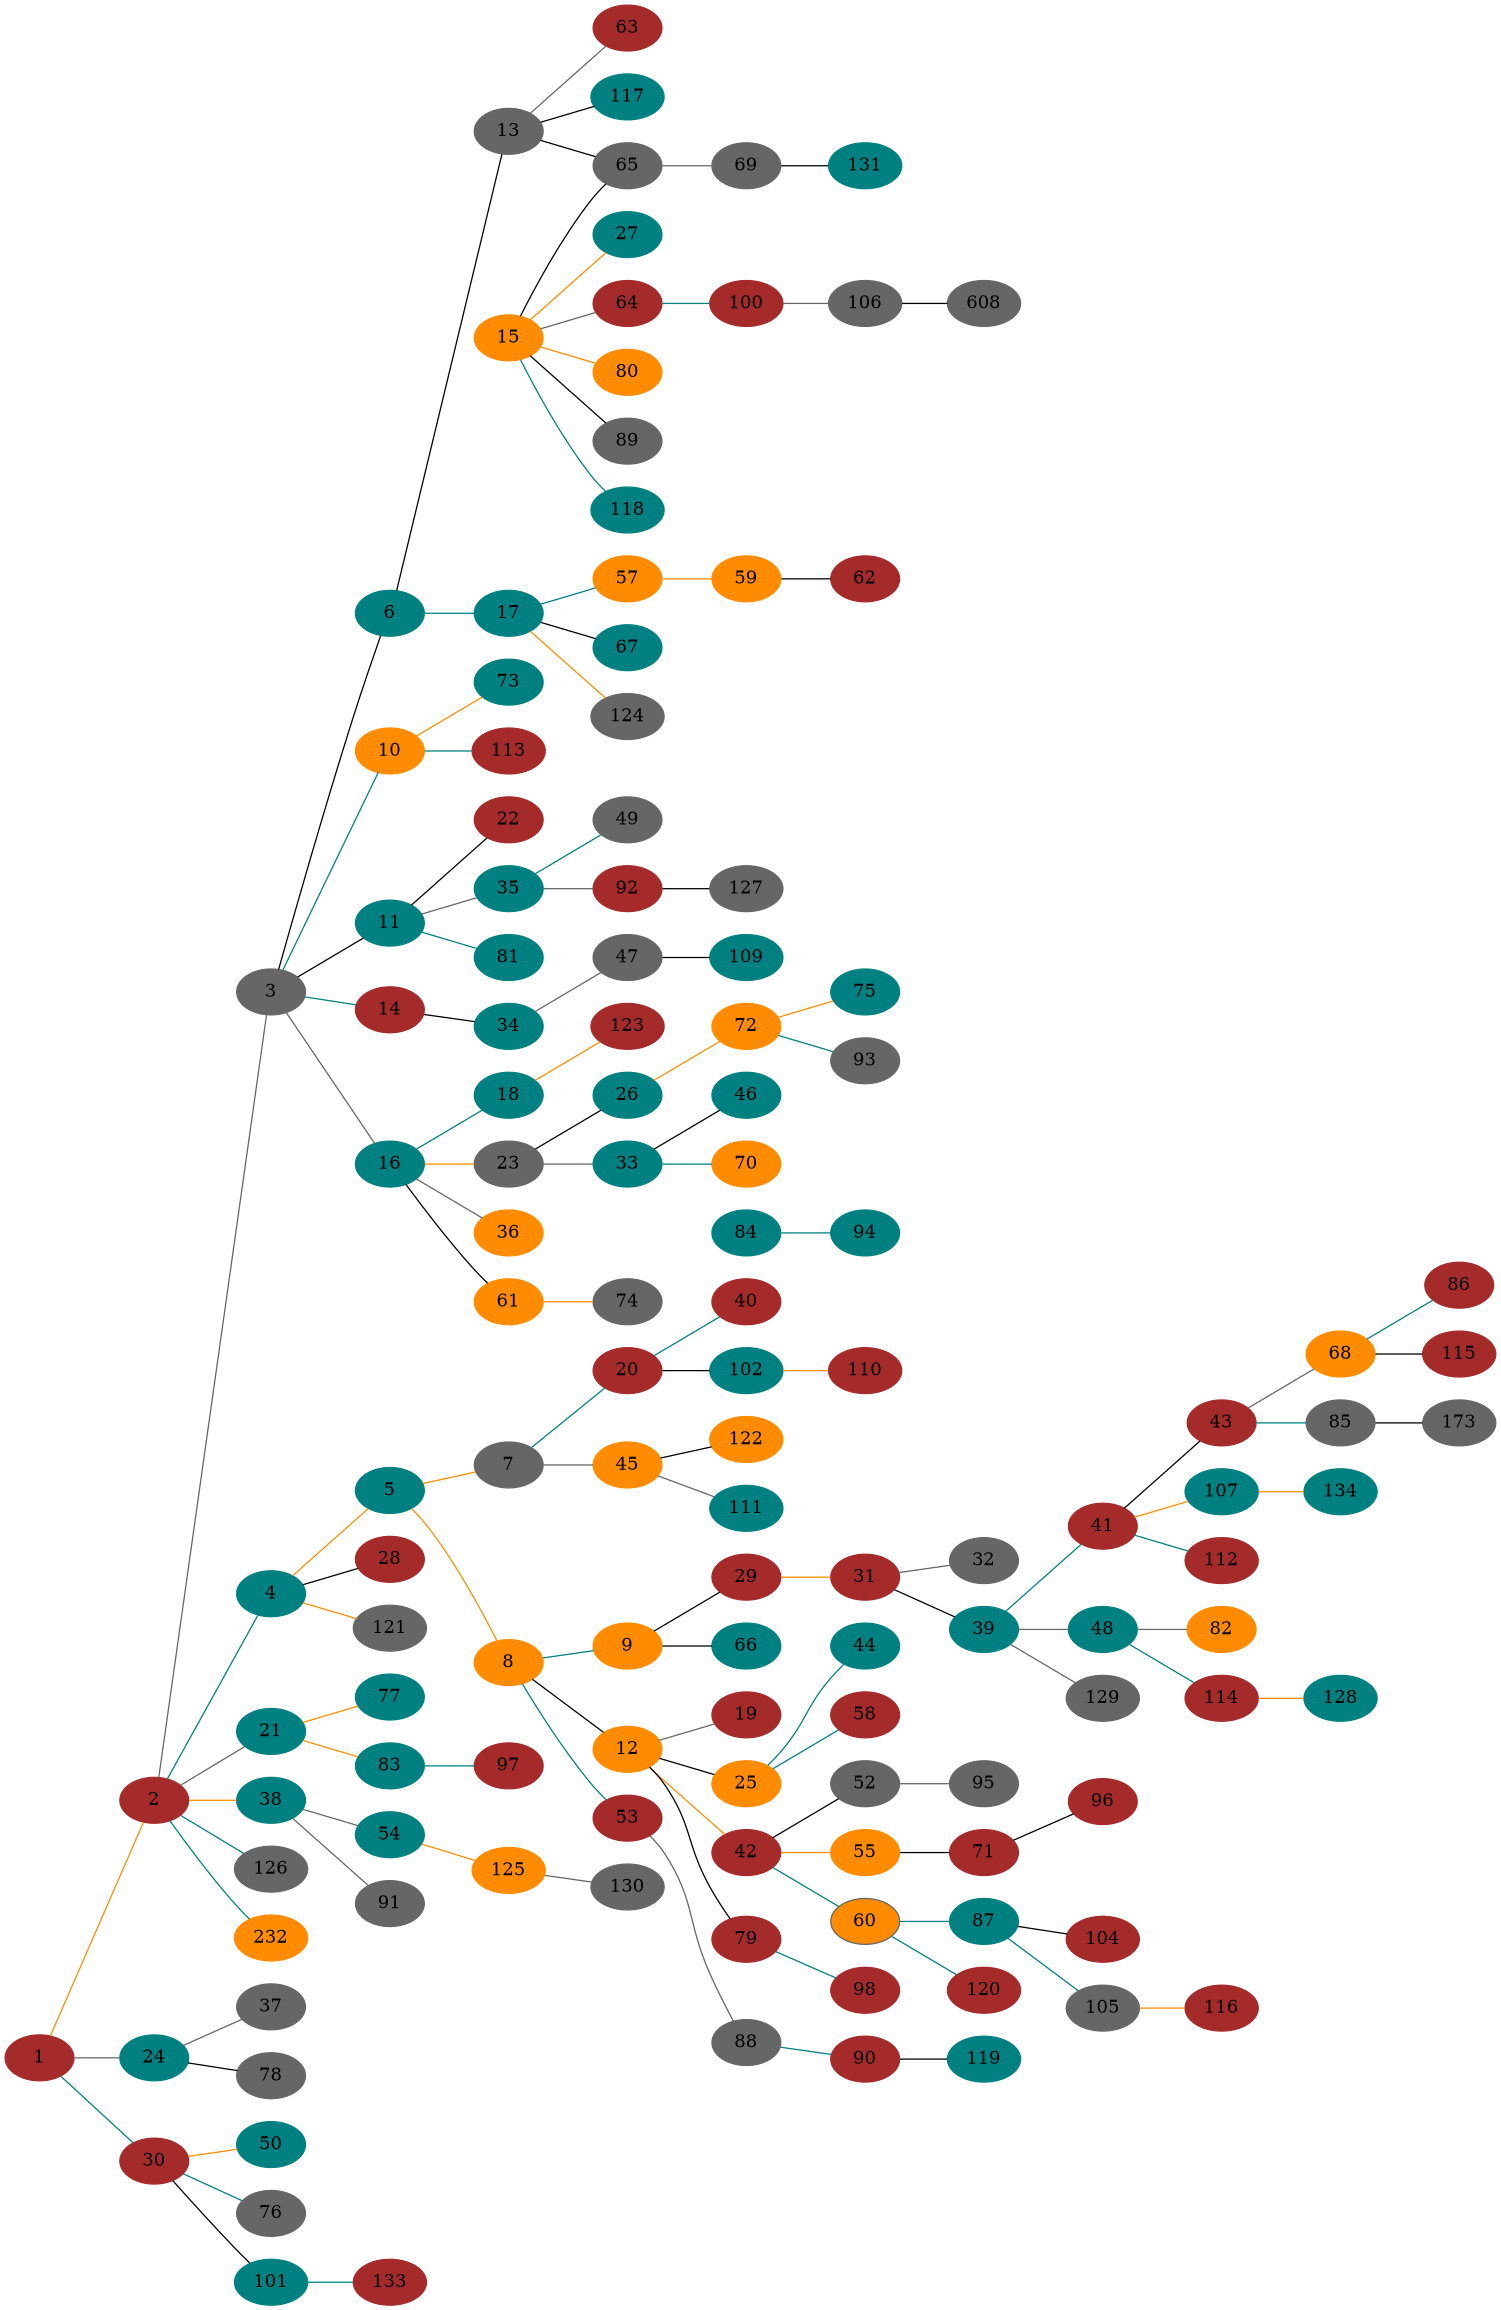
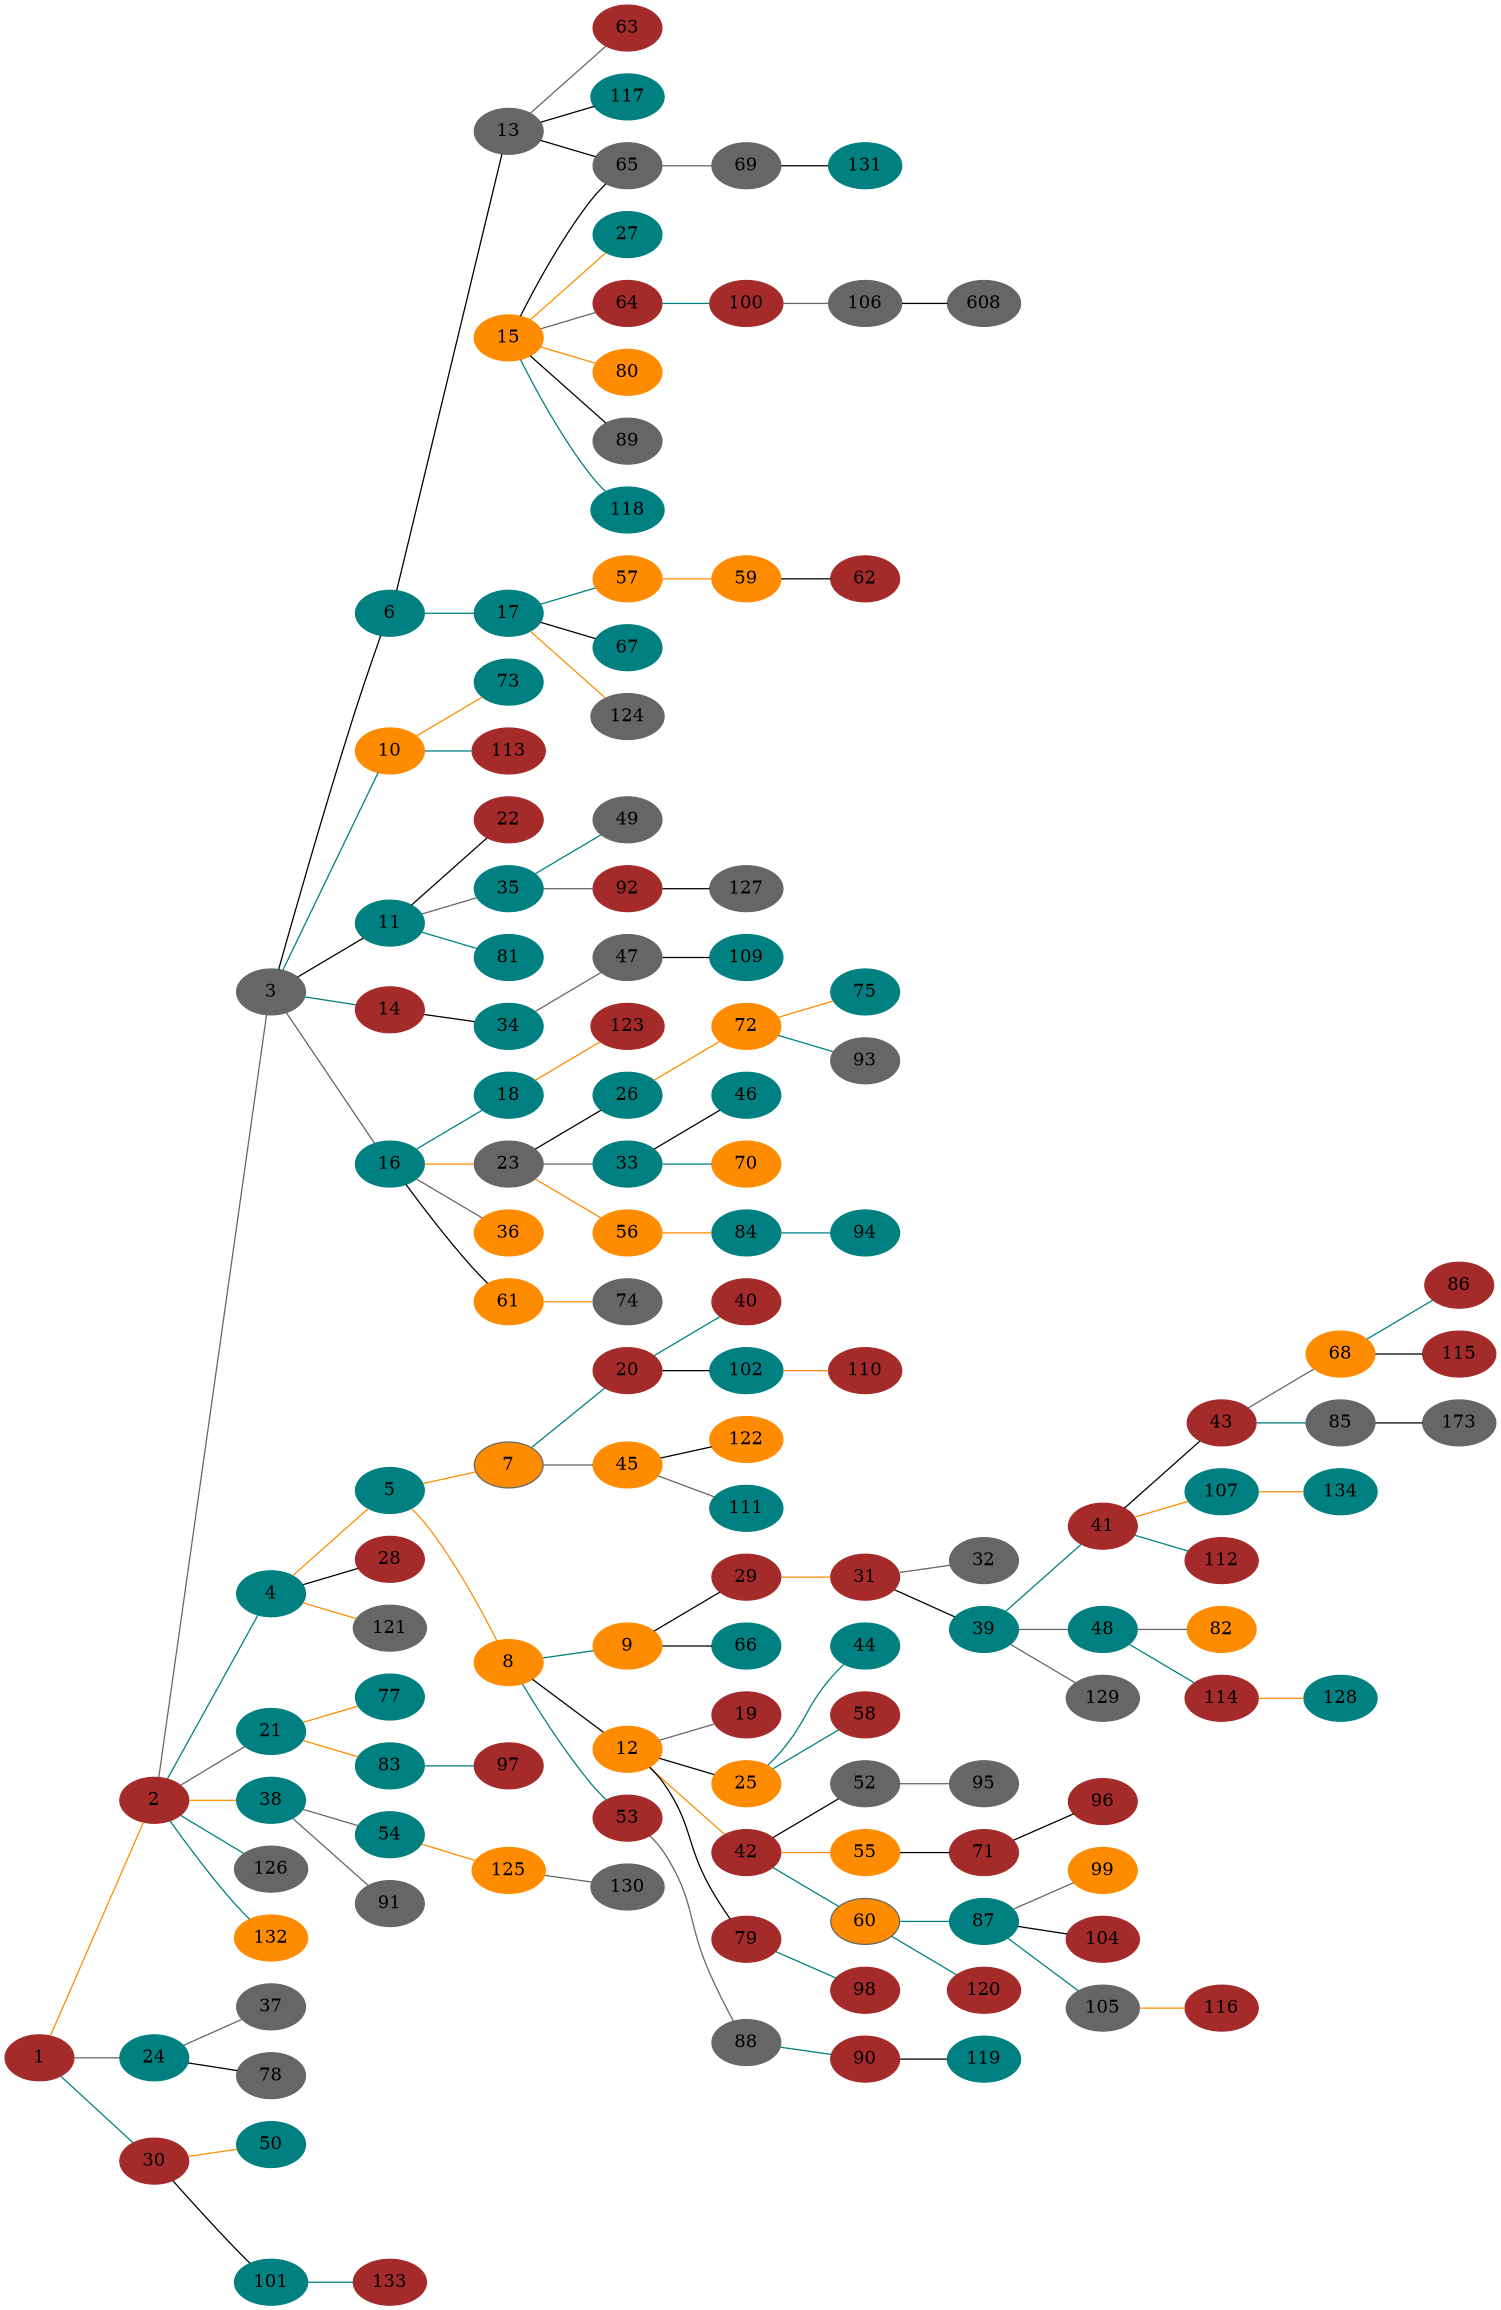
none -> (628, 1233)
(509, 1465) -> (509, 1465)
none -> (1103, 1870)
(271, 1938) -> (271, 1938)
(271, 2213) -> none
